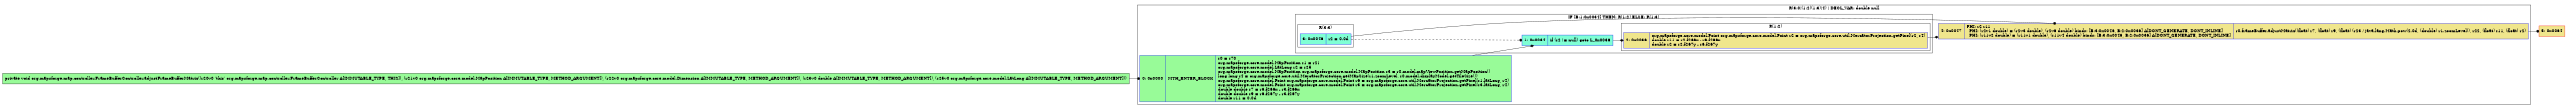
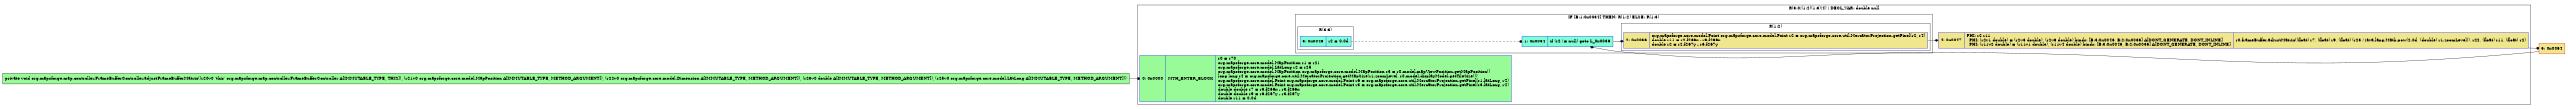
(1702, 18) -> none
(1501, 51) -> (2066, 55)
